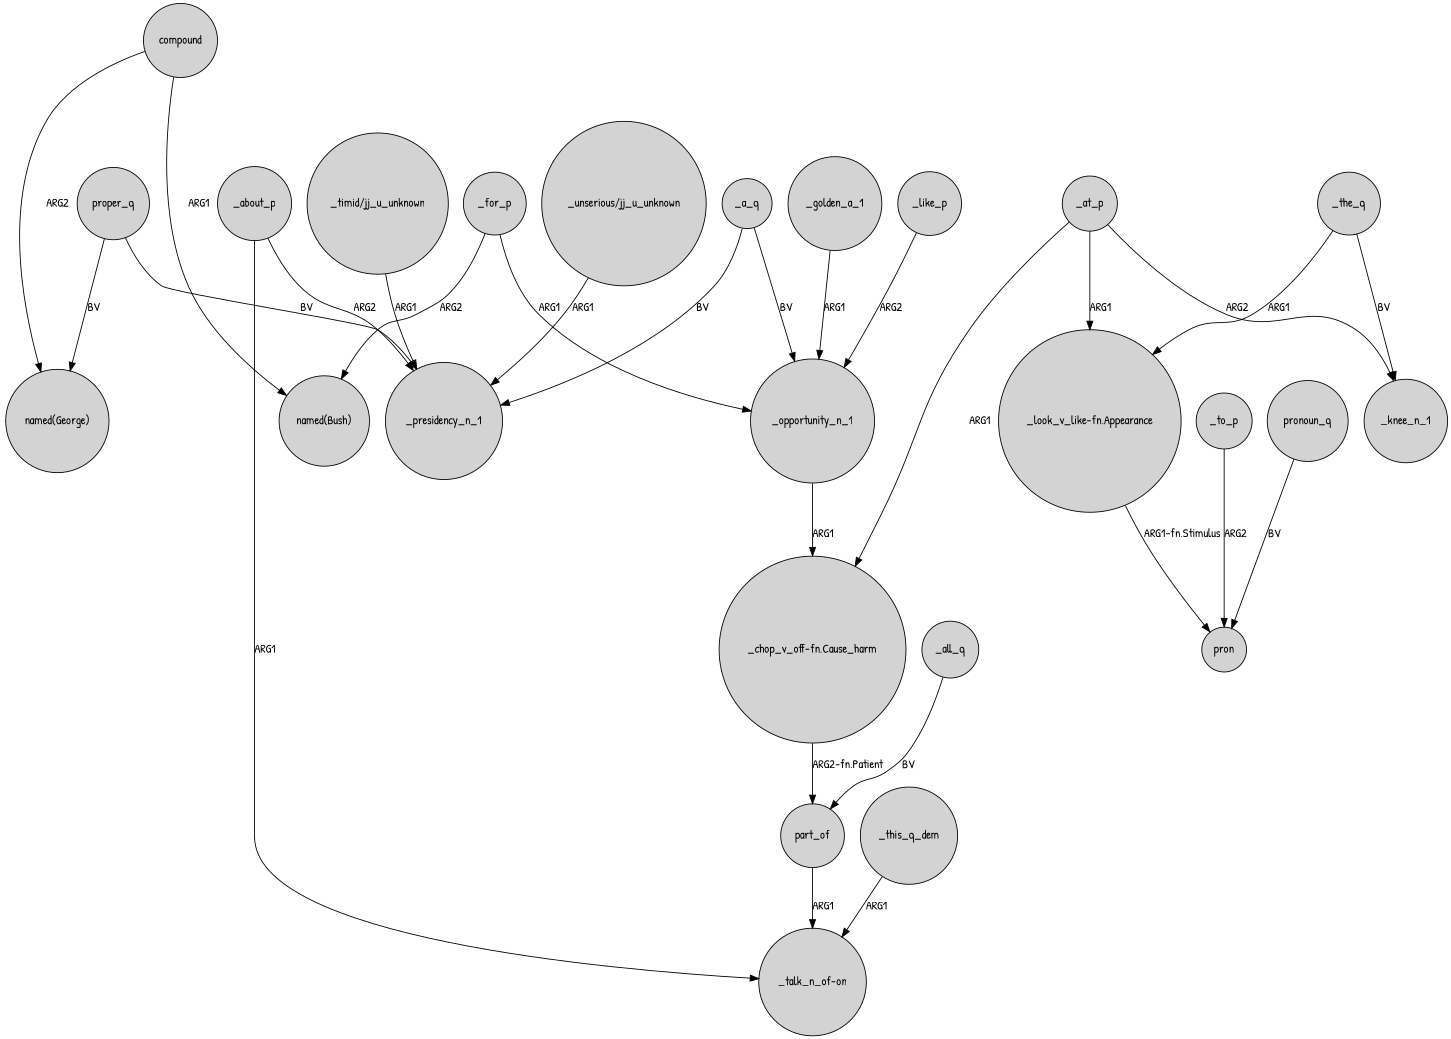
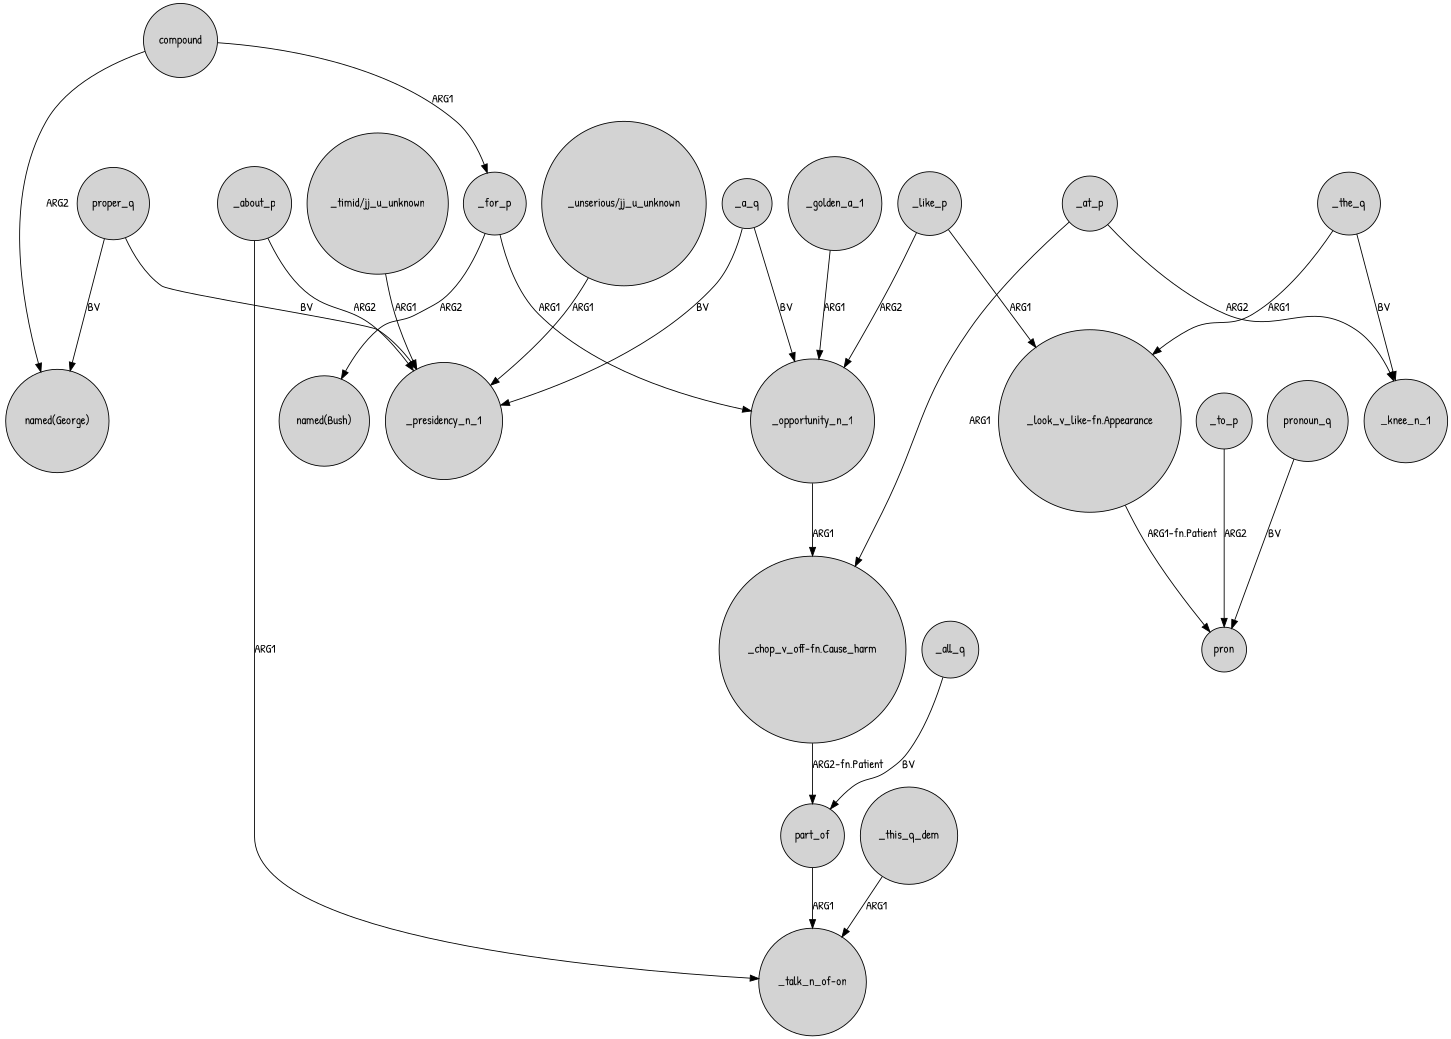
(177, 252) -> (368, 73)
(1090, 276) -> (989, 285)
(1182, 534) -> (1182, 534)
